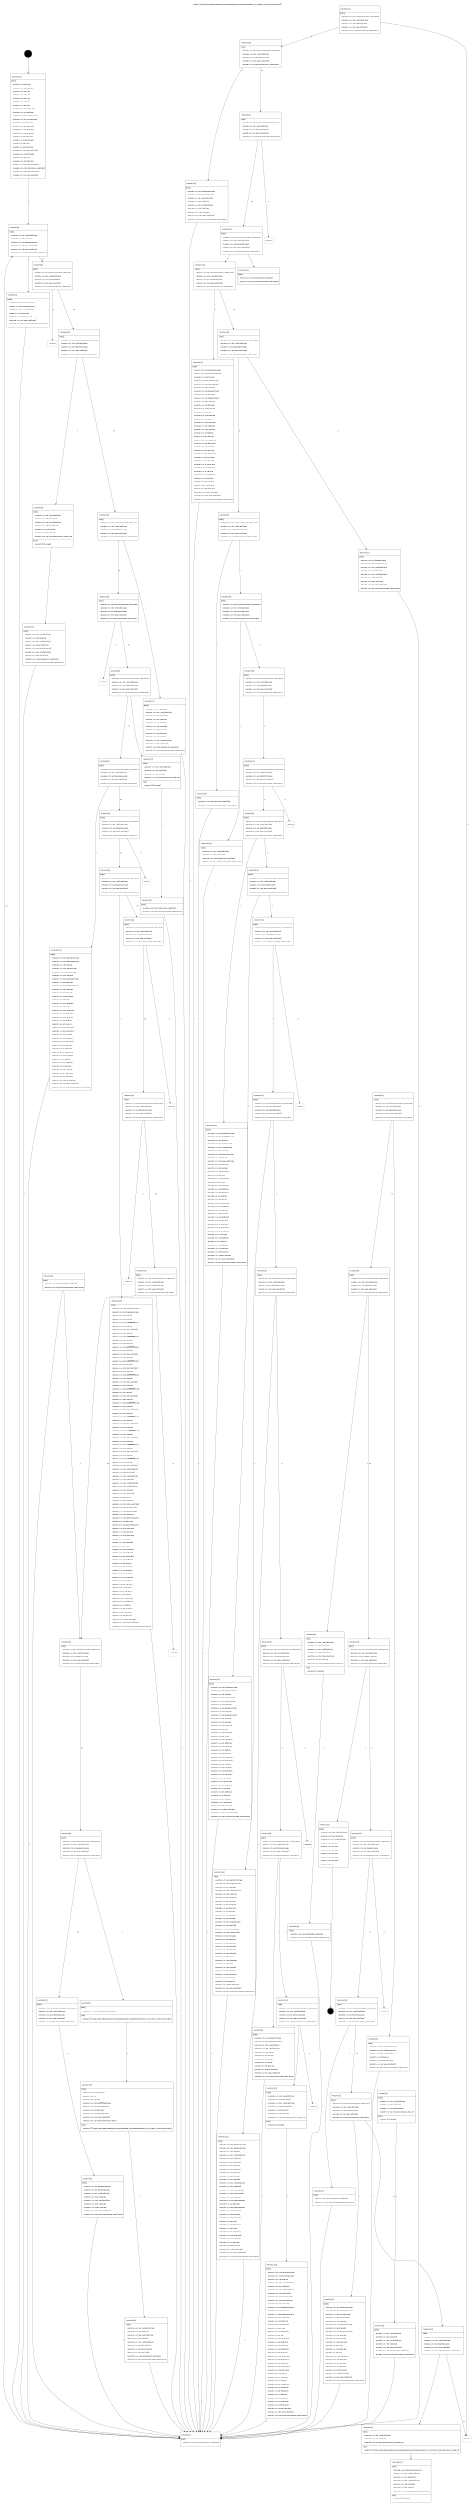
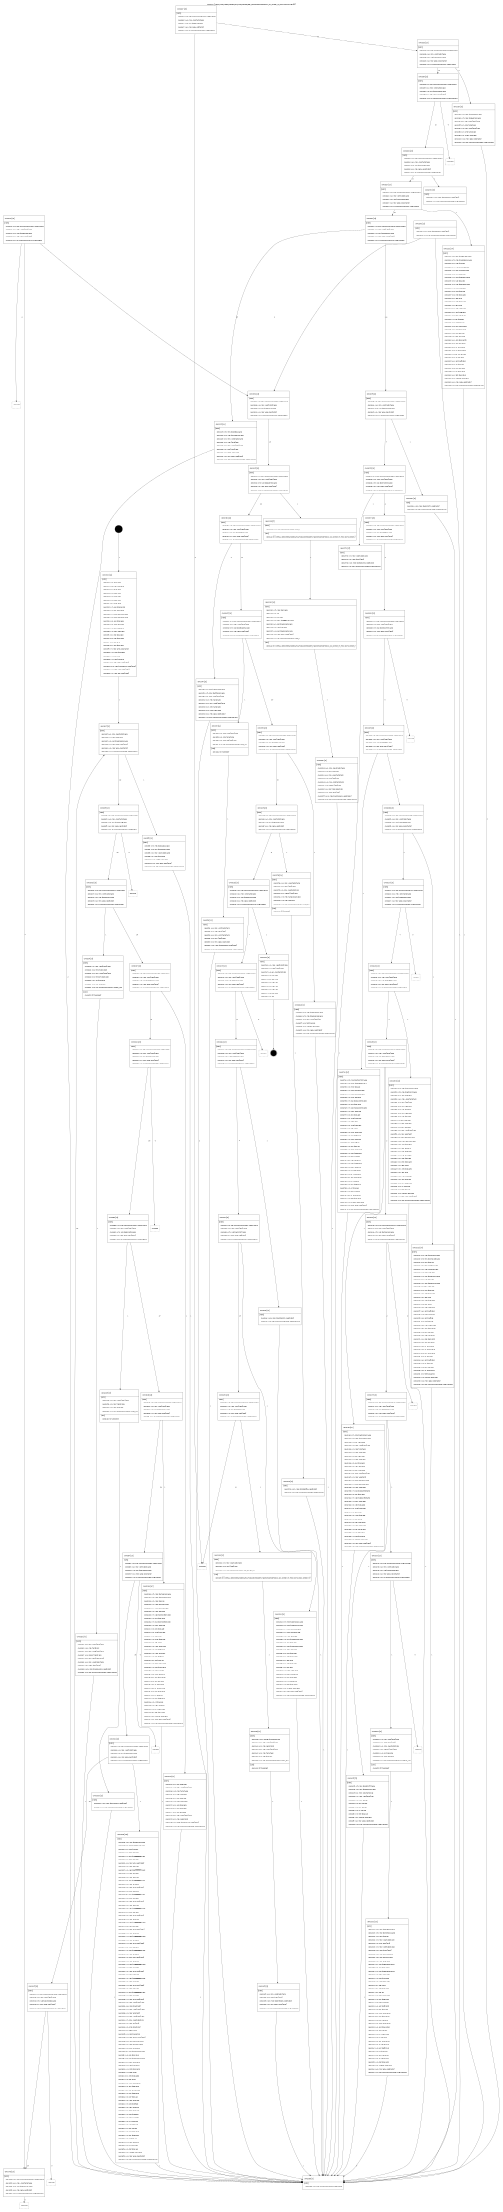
none -> (241, 624)
(150, 1194) -> (24, 1206)
none -> (278, 1997)
